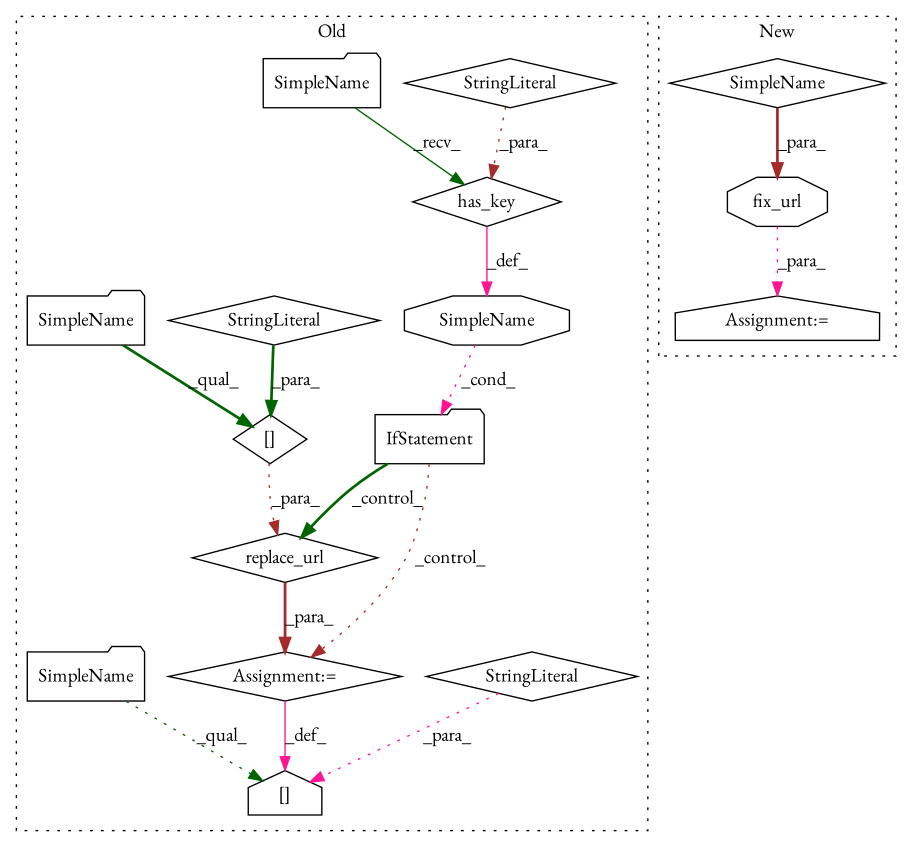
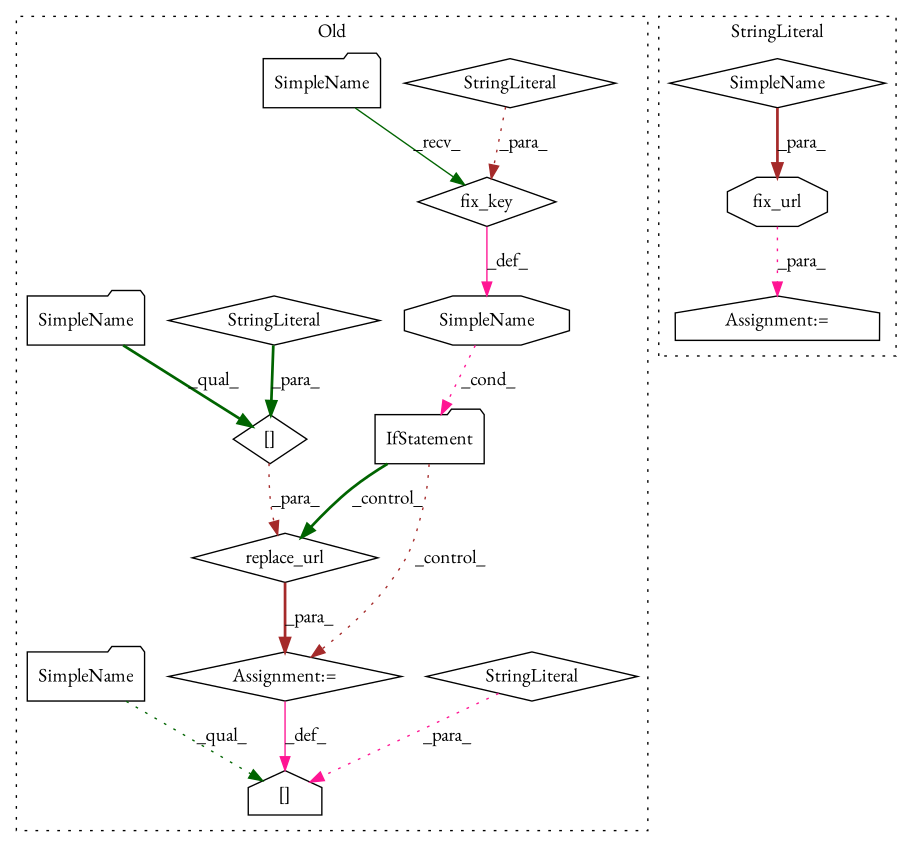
(777, 32) -> (777, 32)
(487, 202) -> (487, 202)
